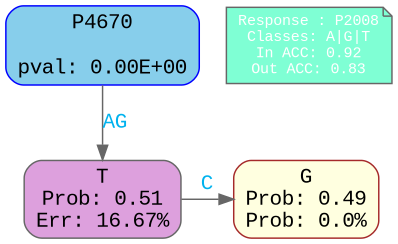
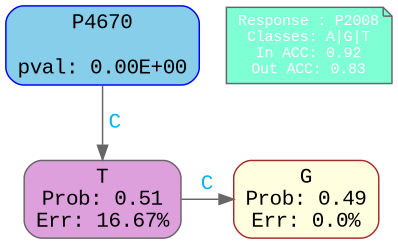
(115, 122) -> (115, 122)
(306, 199) -> (306, 199)
